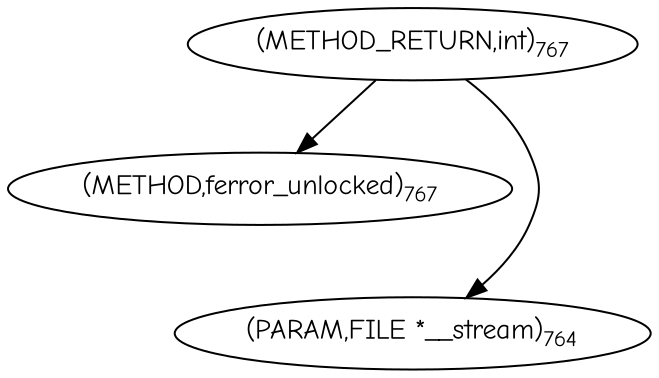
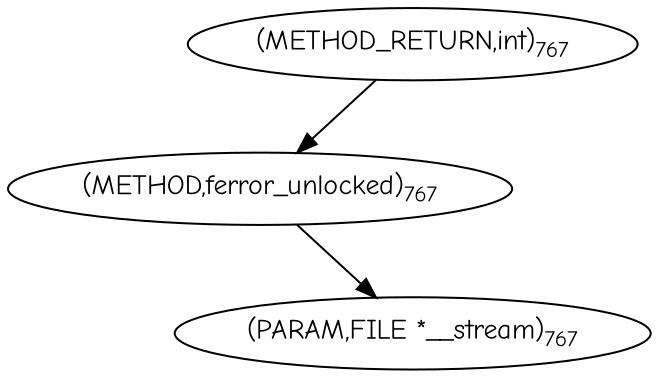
(538, 178) -> (329, 254)
(561, 330) -> (561, 330)
